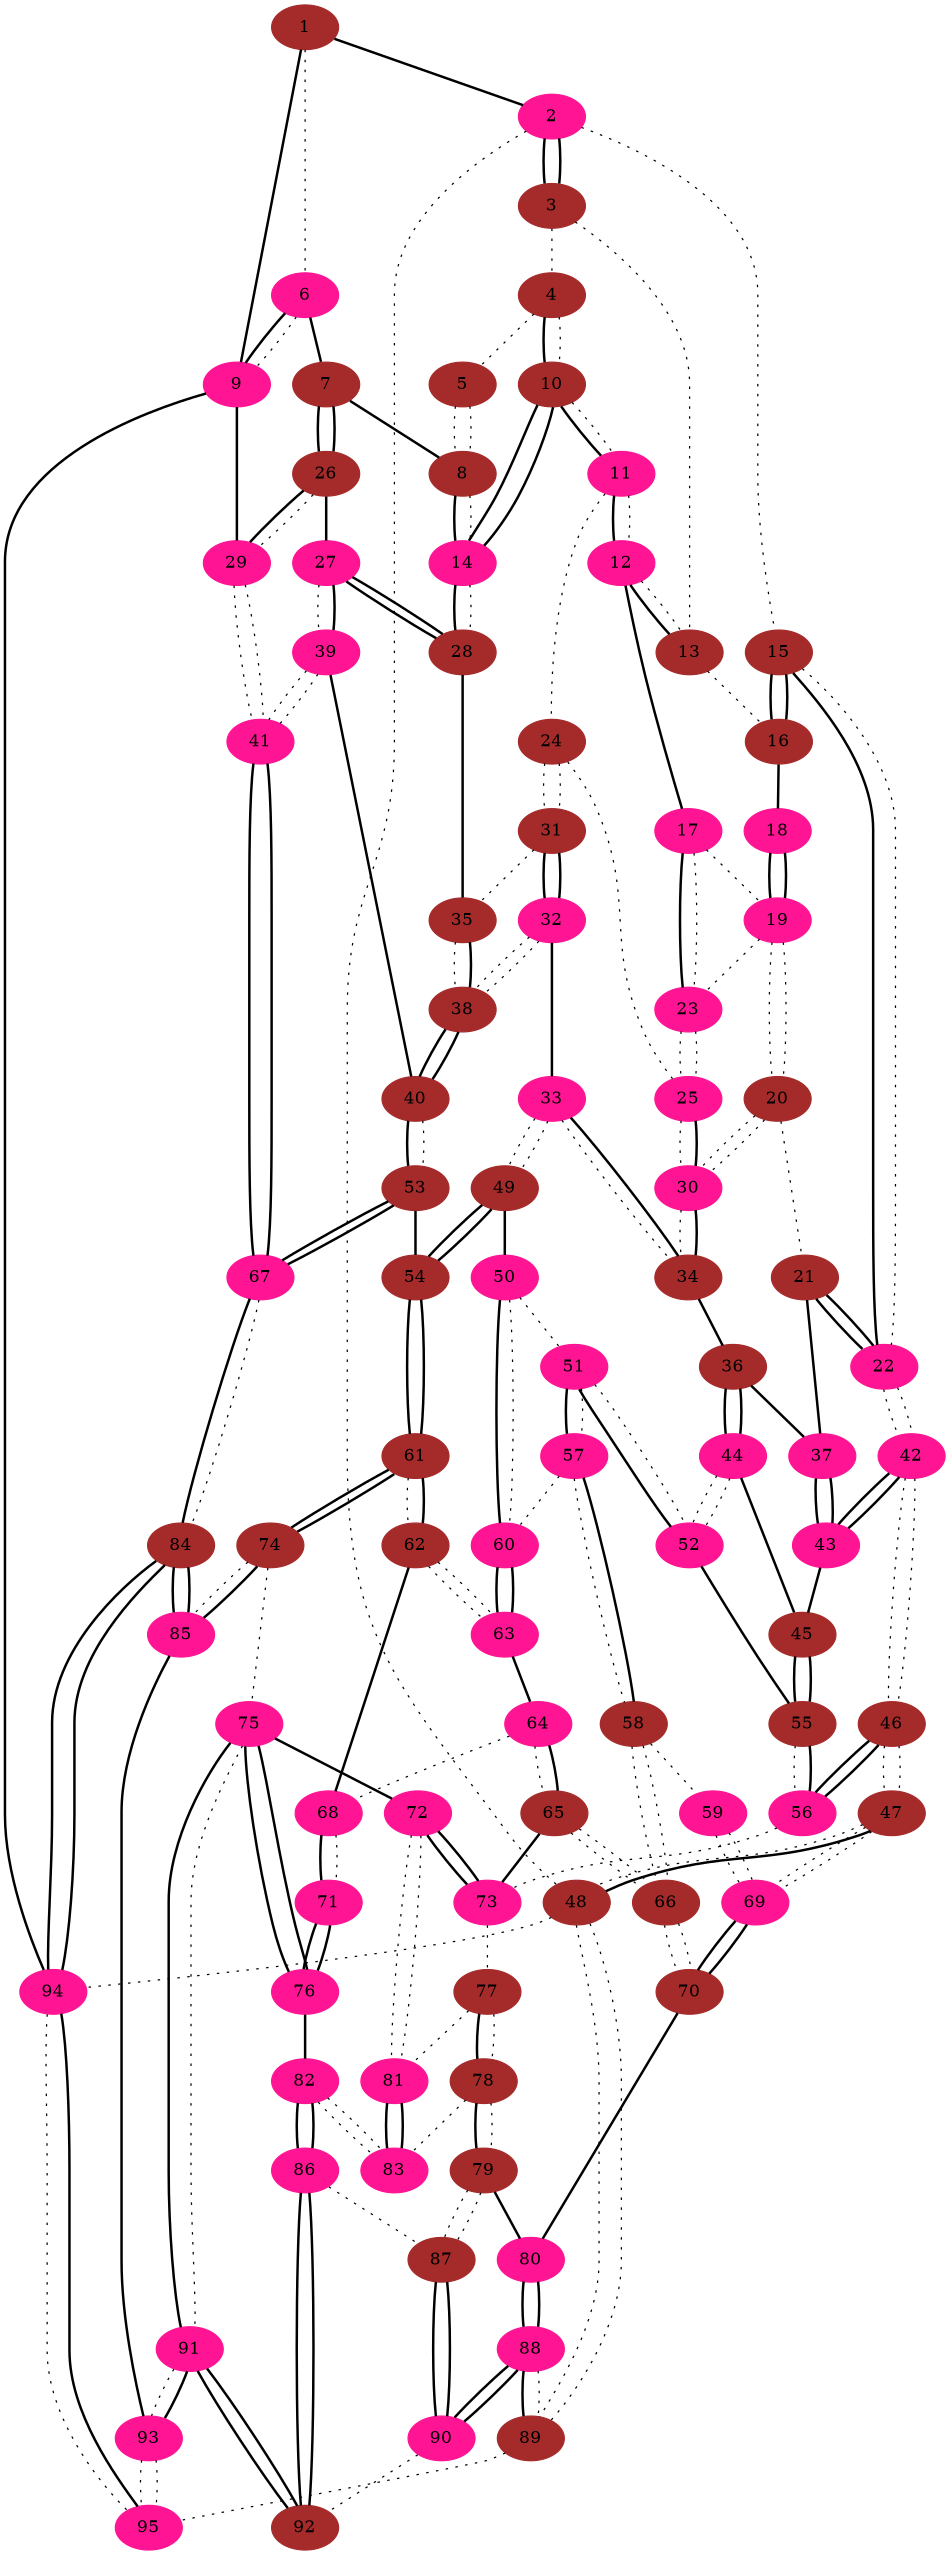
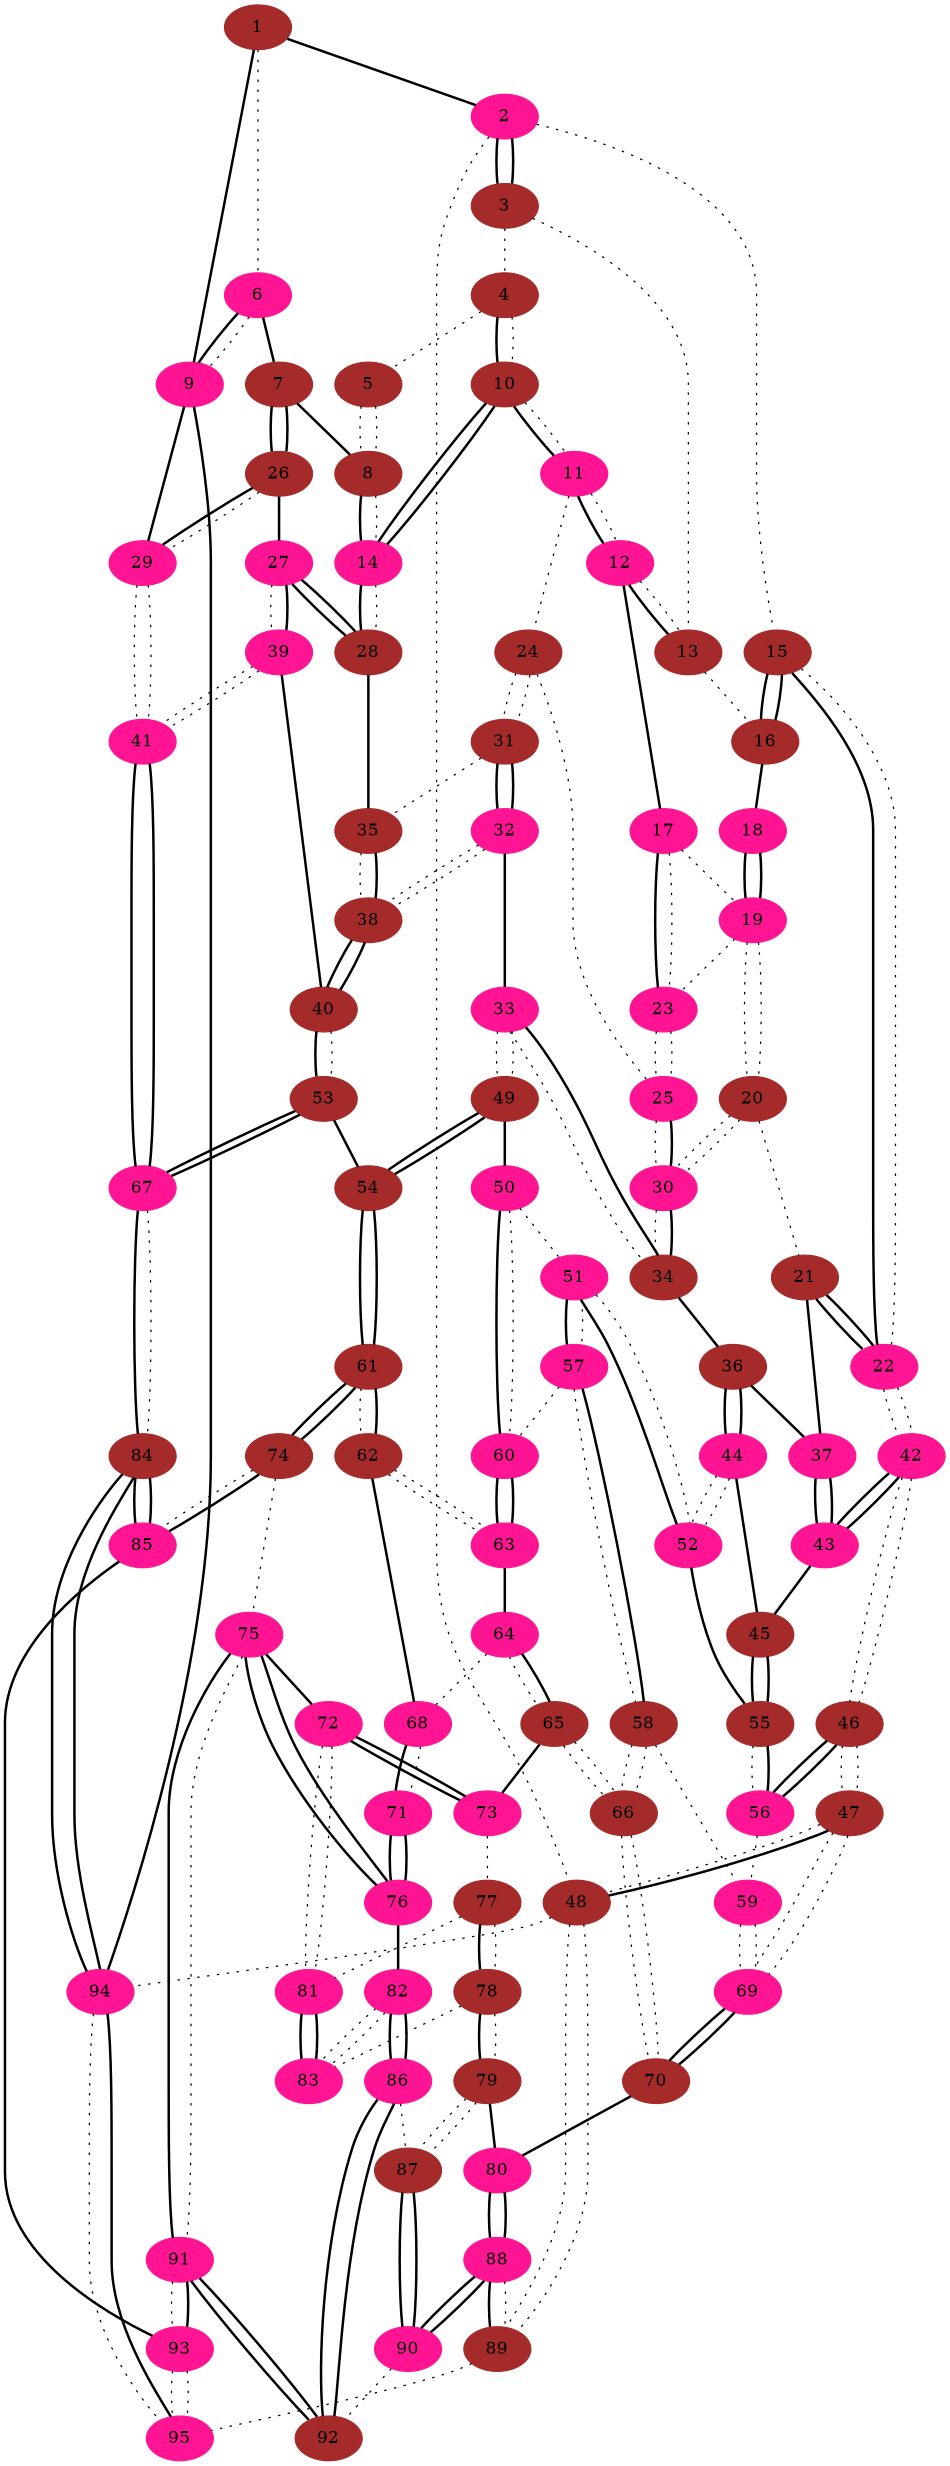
(638, 1859) -> (753, 1865)
